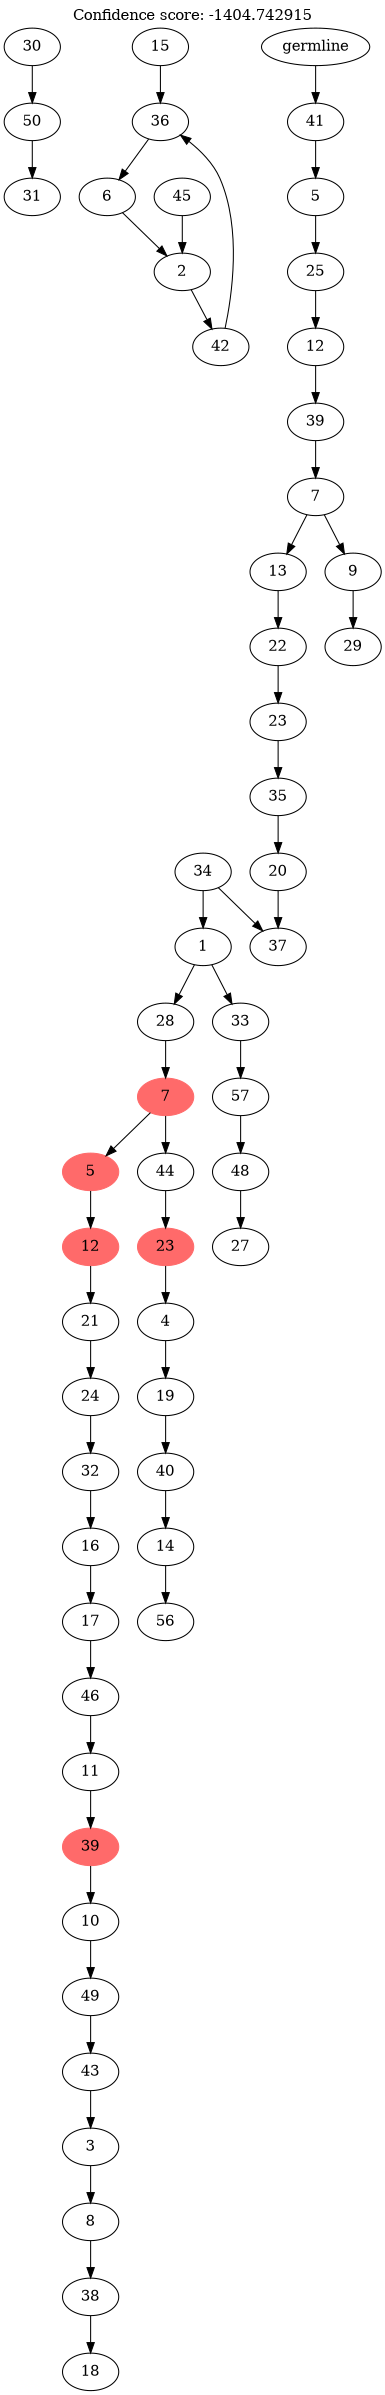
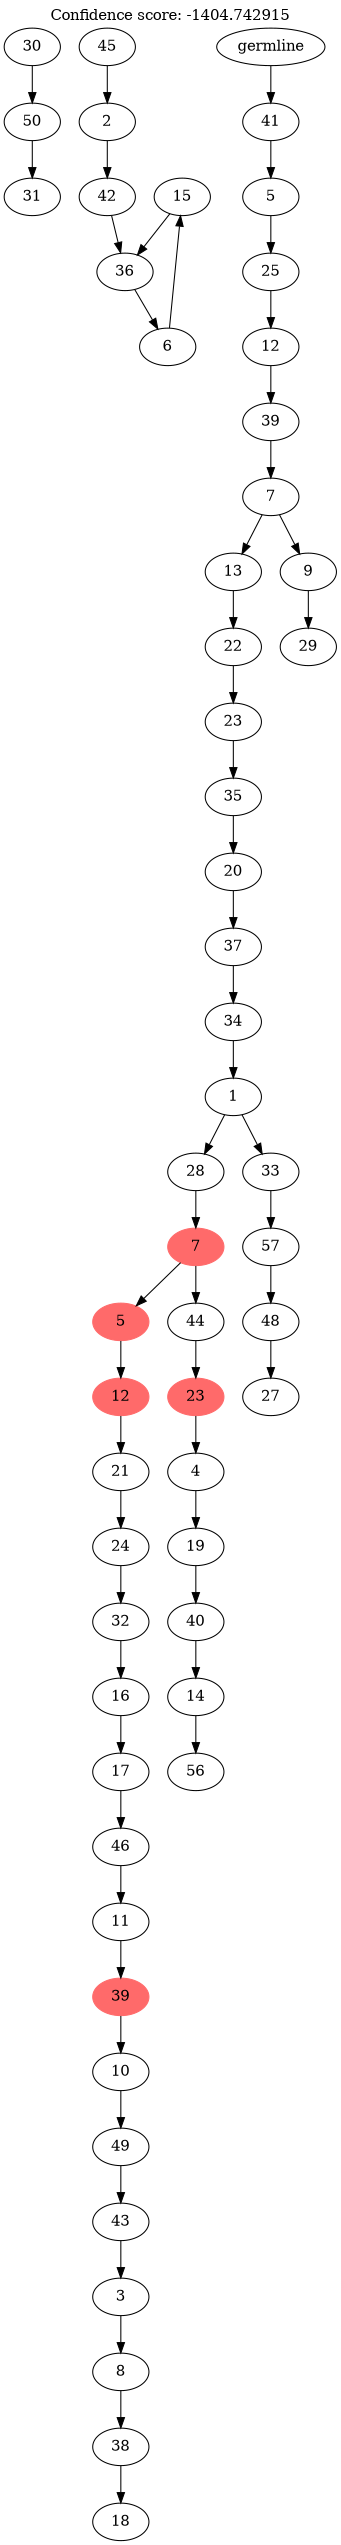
(141, 231) -> (174, 277)
(237, 906) -> (233, 979)
